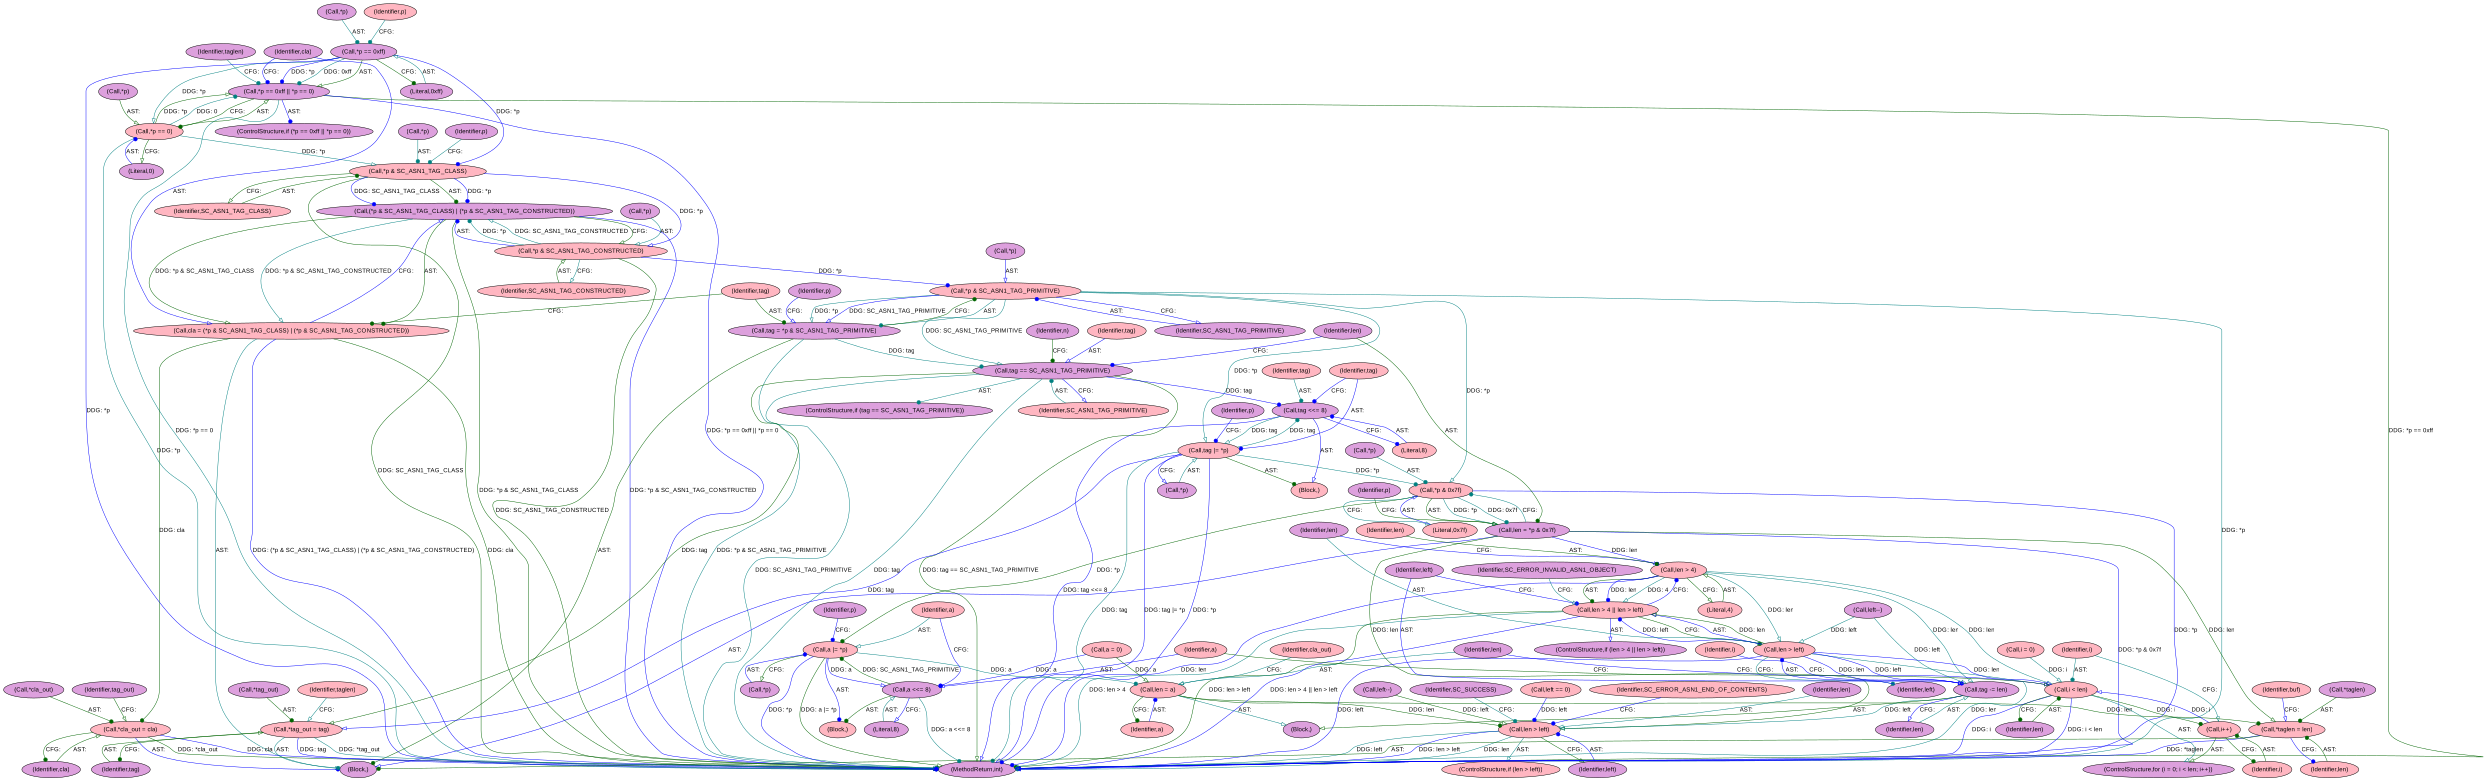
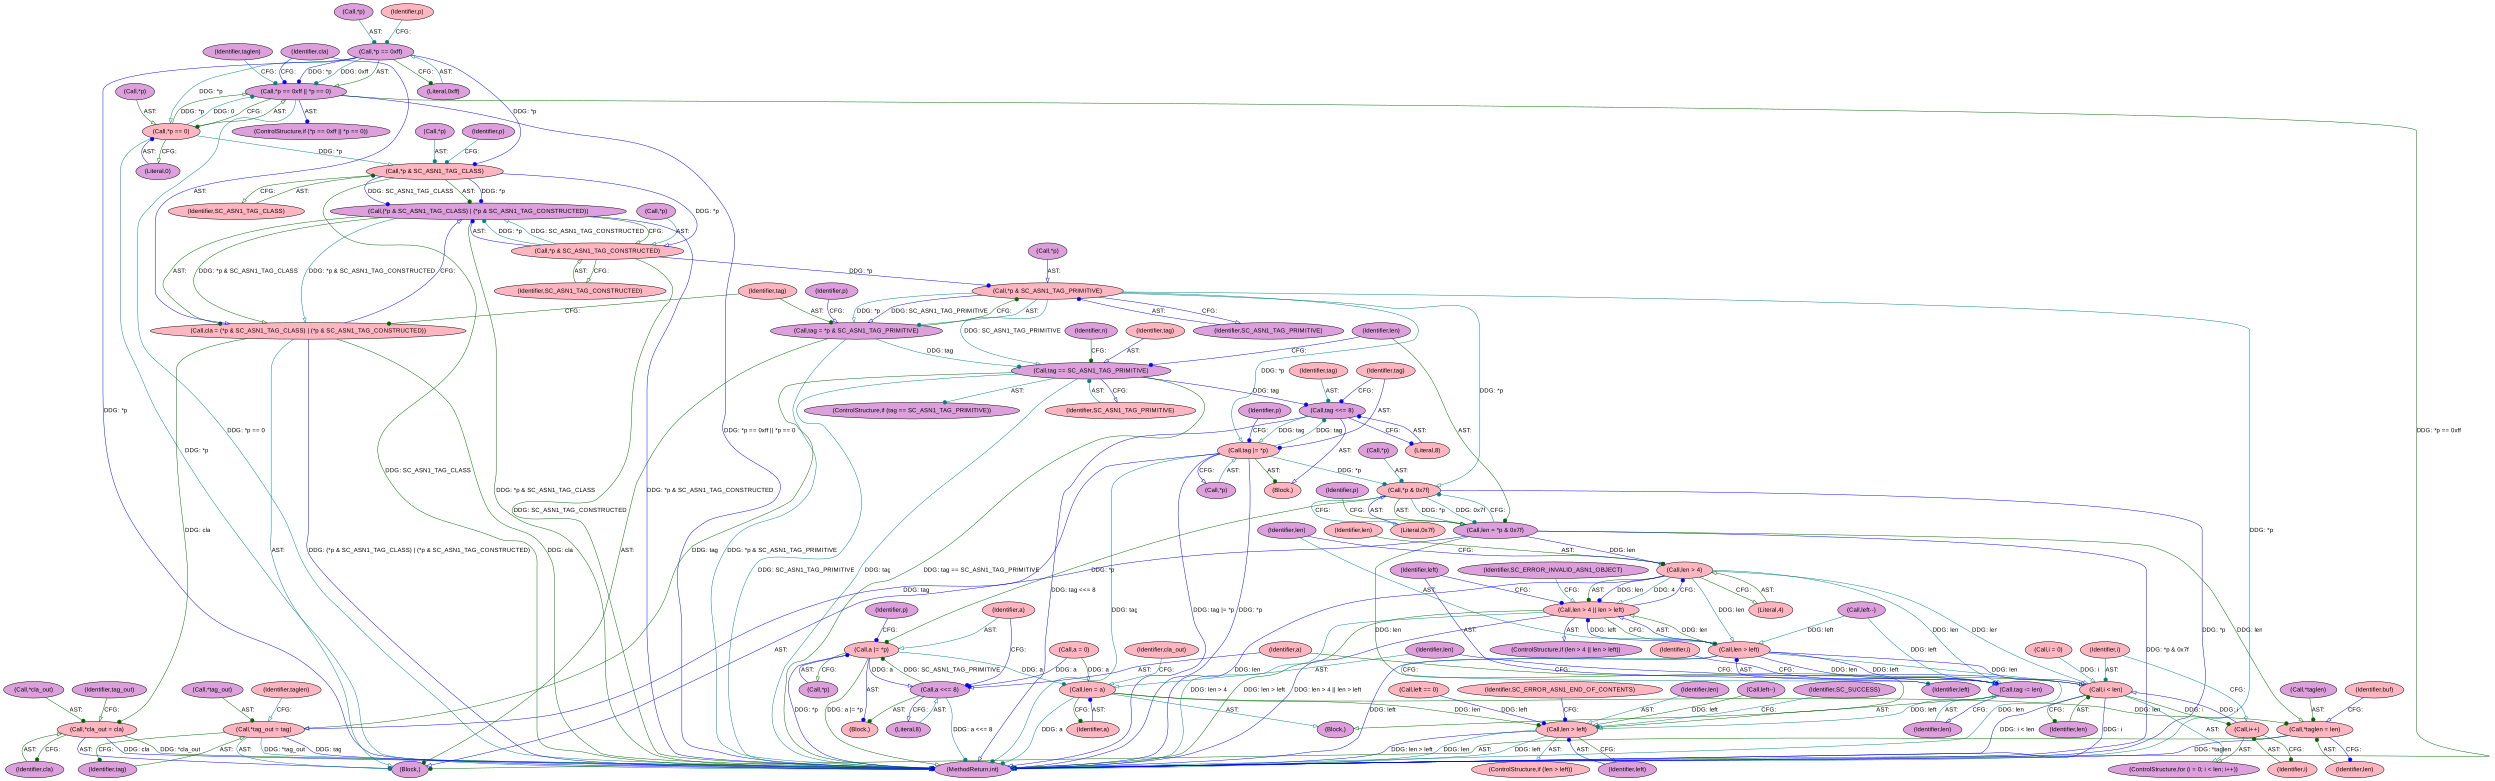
(577, 270) -> (594, 270)
none -> (1037, 728)
